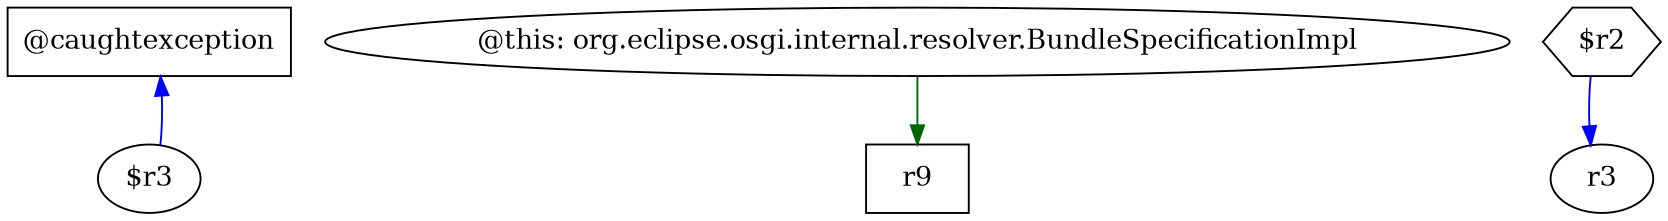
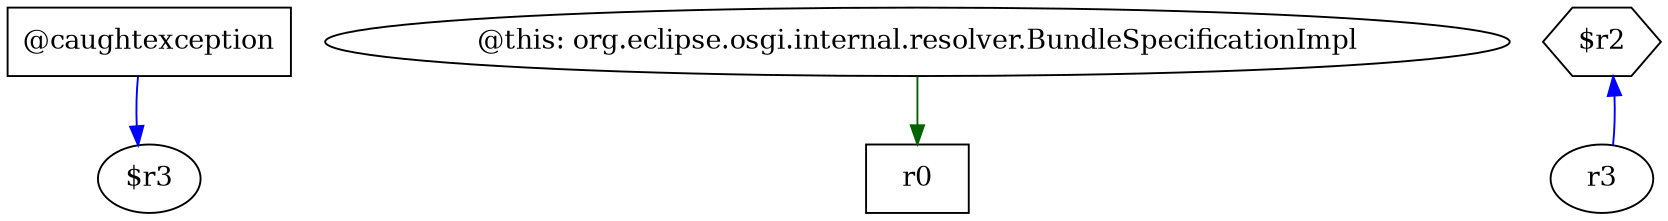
(1589, 101) -> (1615, 121)
(162, 121) -> (137, 101)
(917, 179) -> (917, 179)
